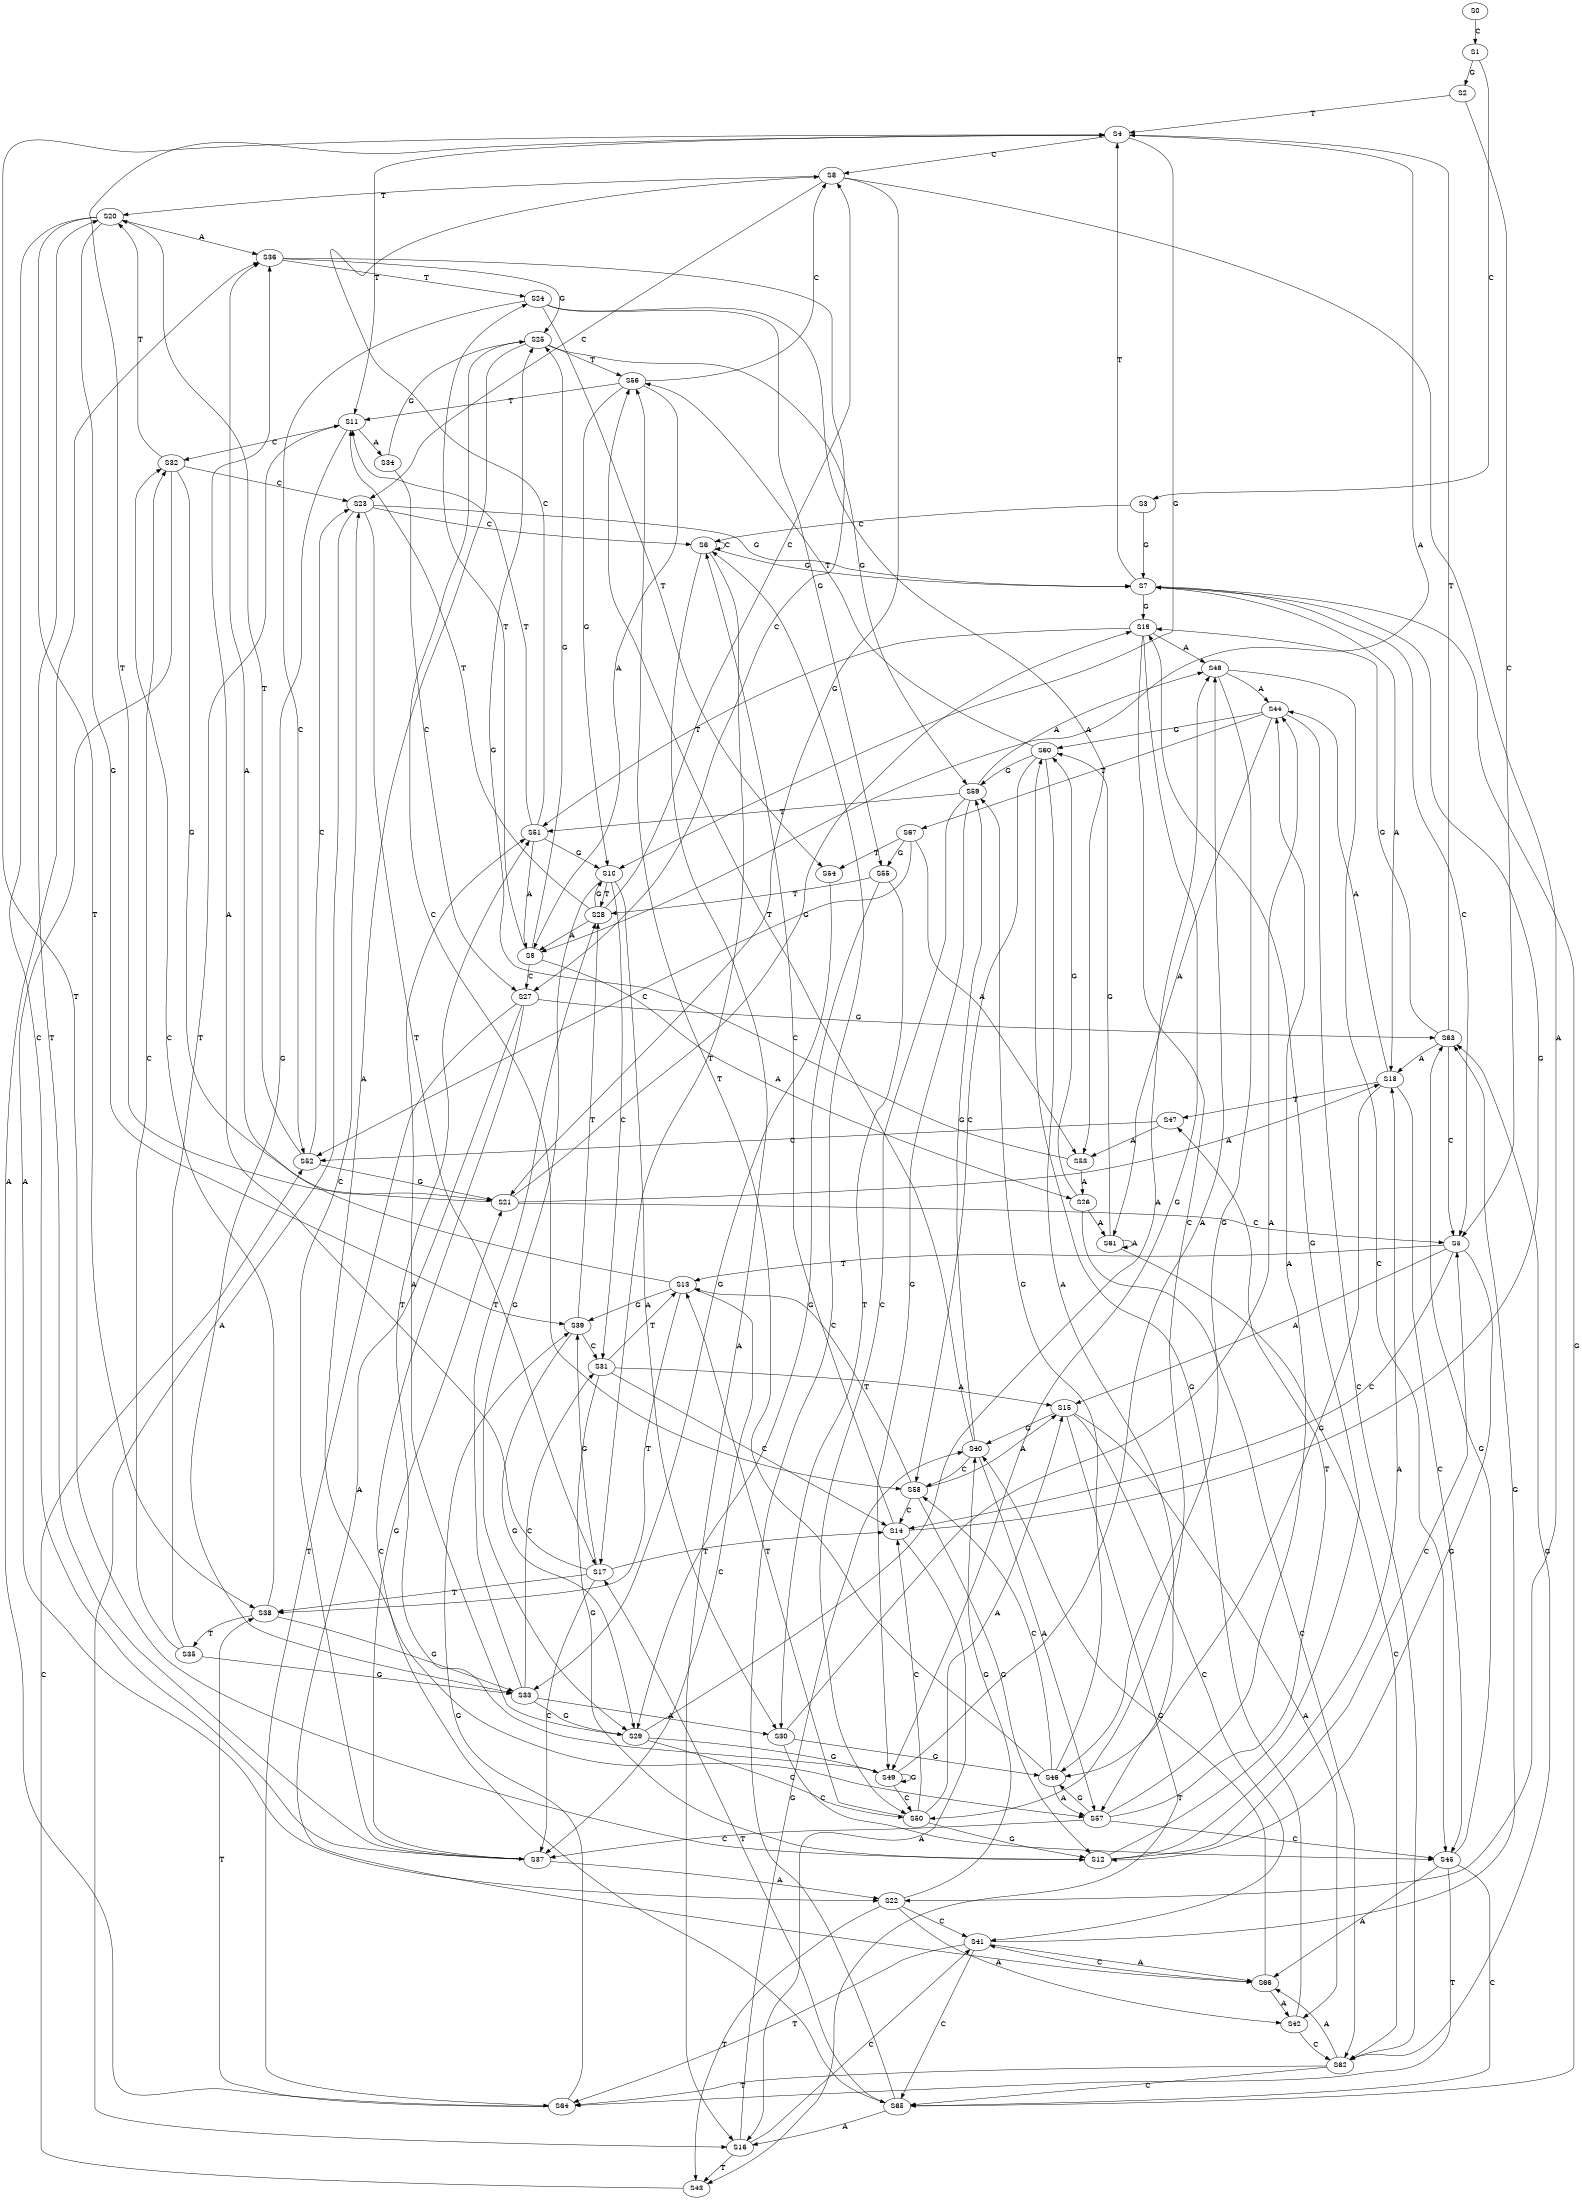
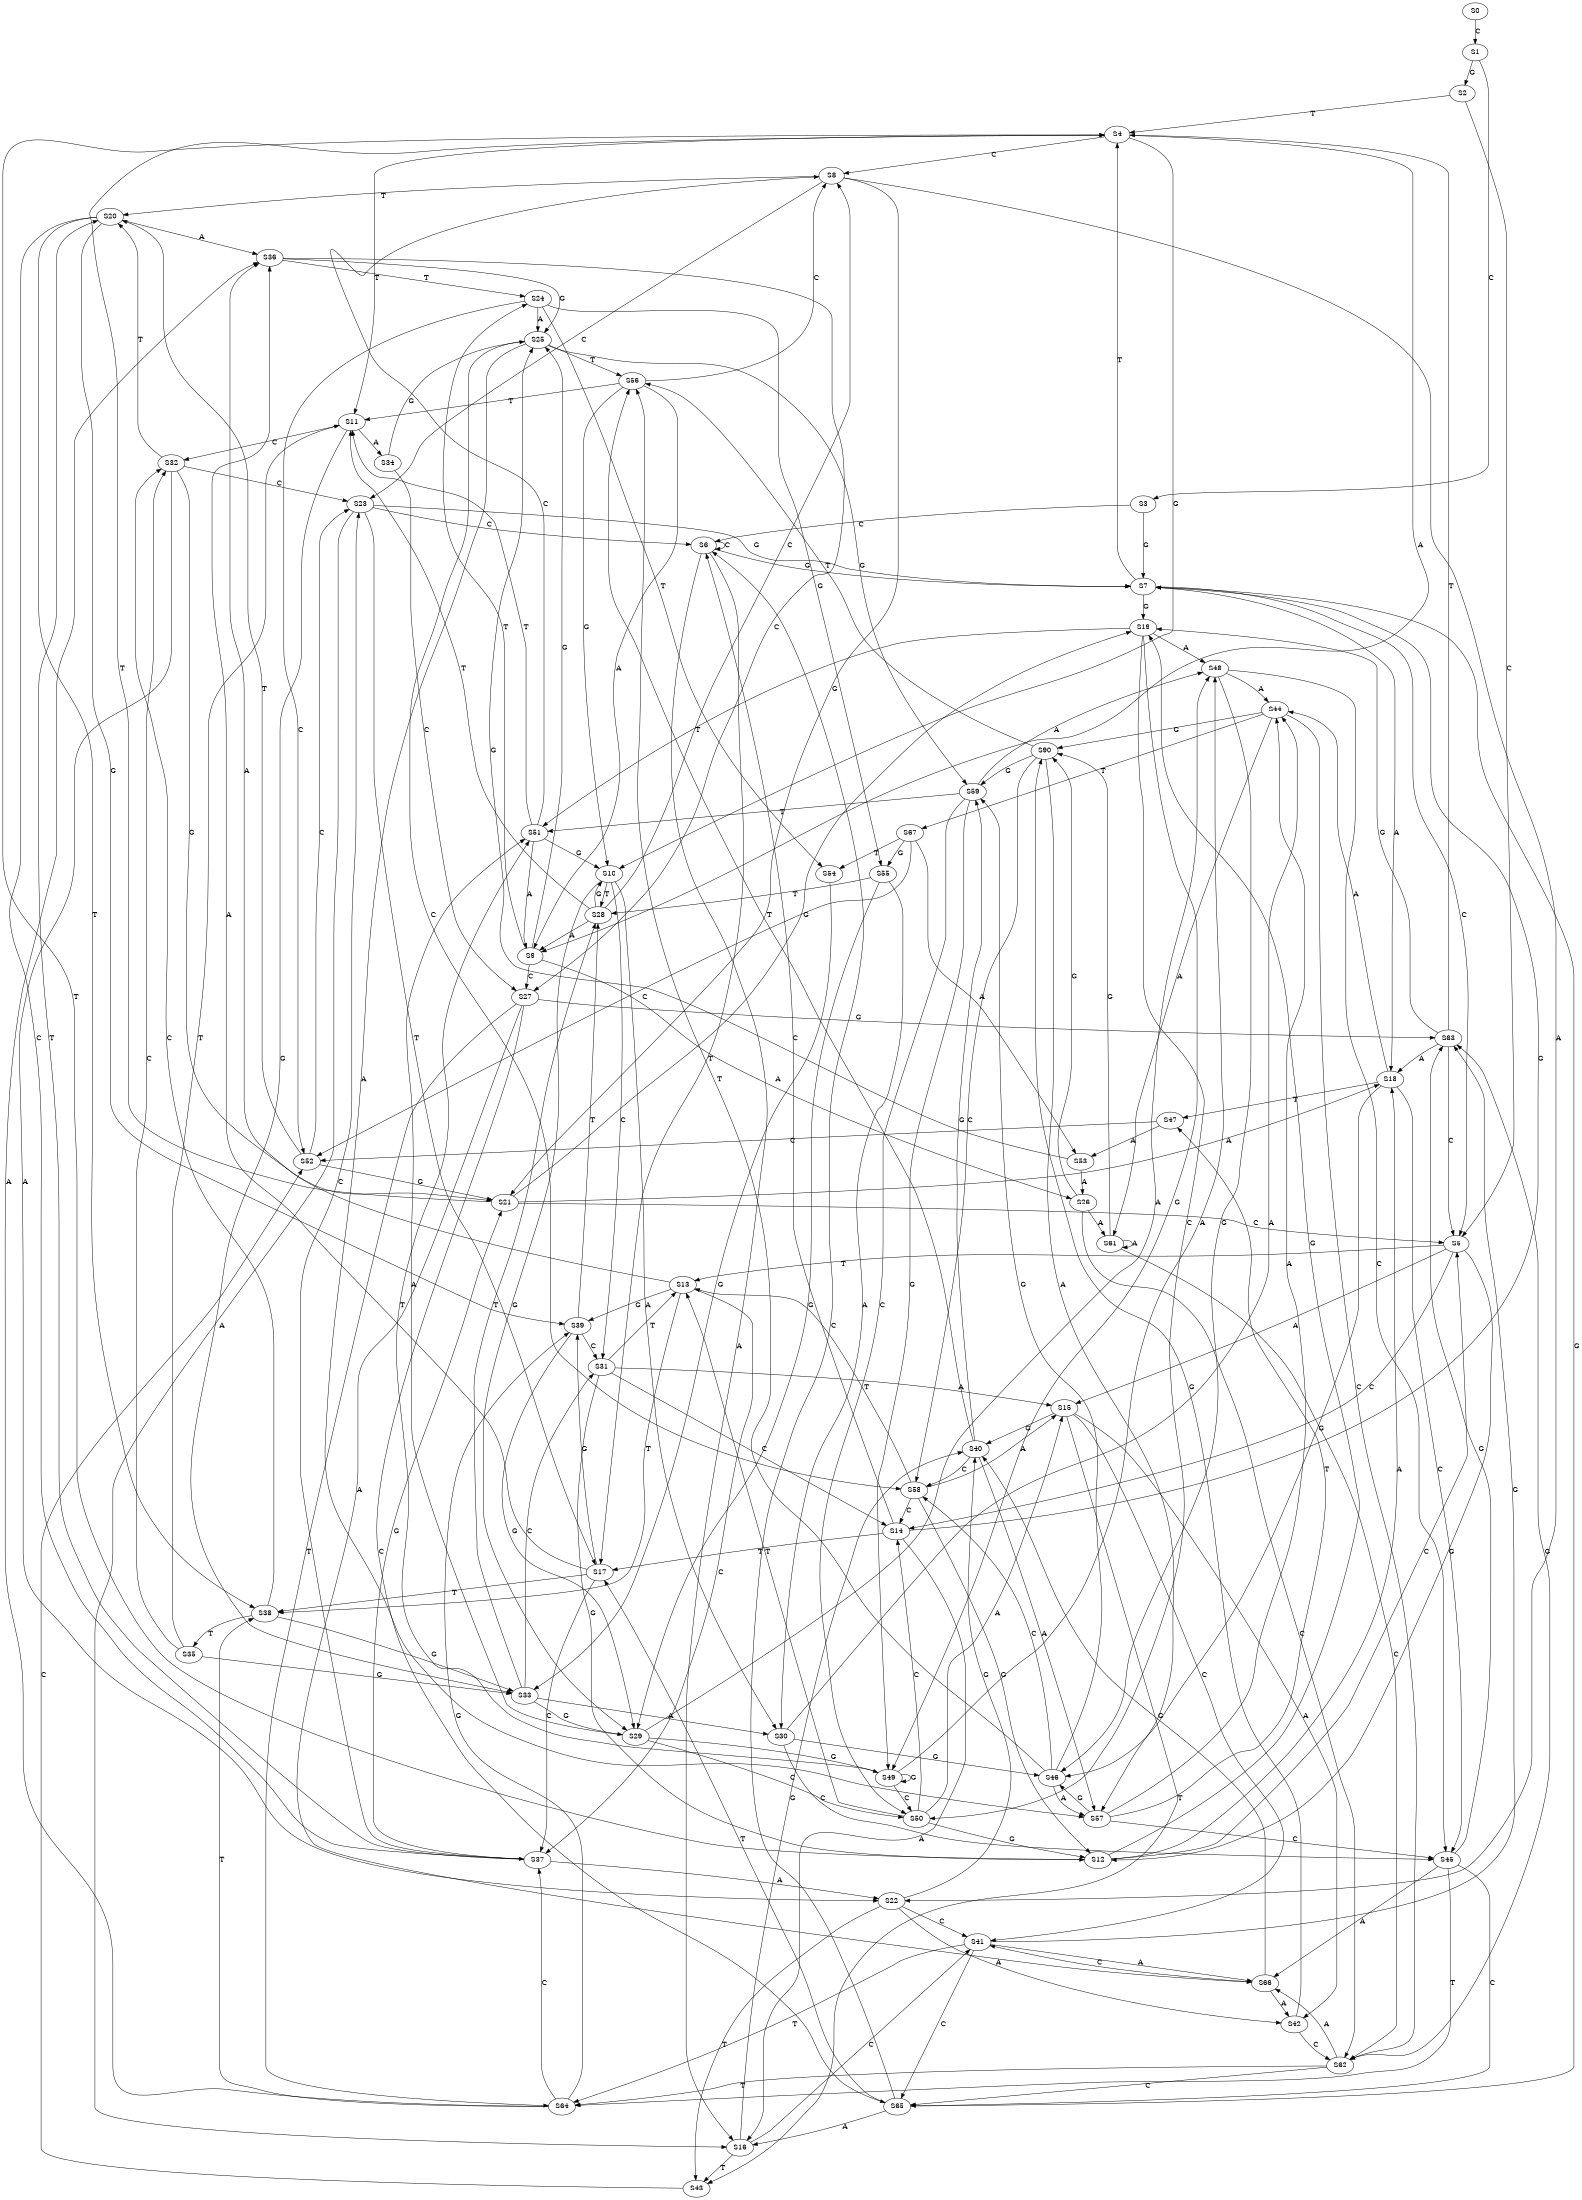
(953, 620) -> (538, 317)
(1045, 751) -> (1045, 751)
(865, 1305) -> (865, 1305)
(744, 1543) -> (750, 1549)
(819, 1831) -> (542, 1988)
